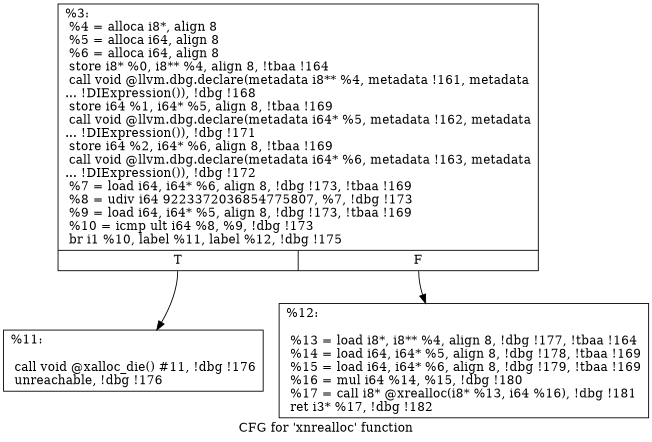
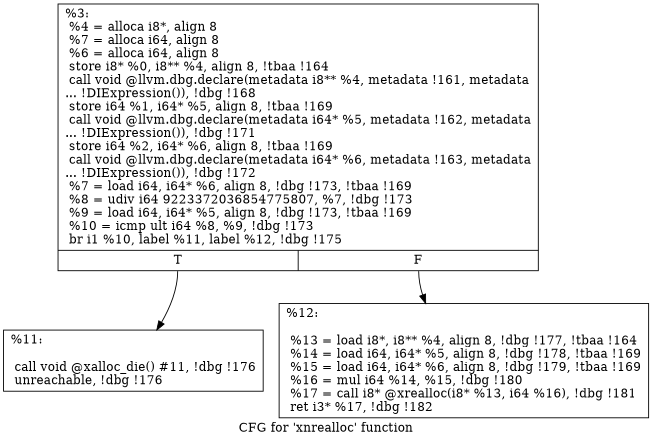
(143, 40) -> (143, 40)
